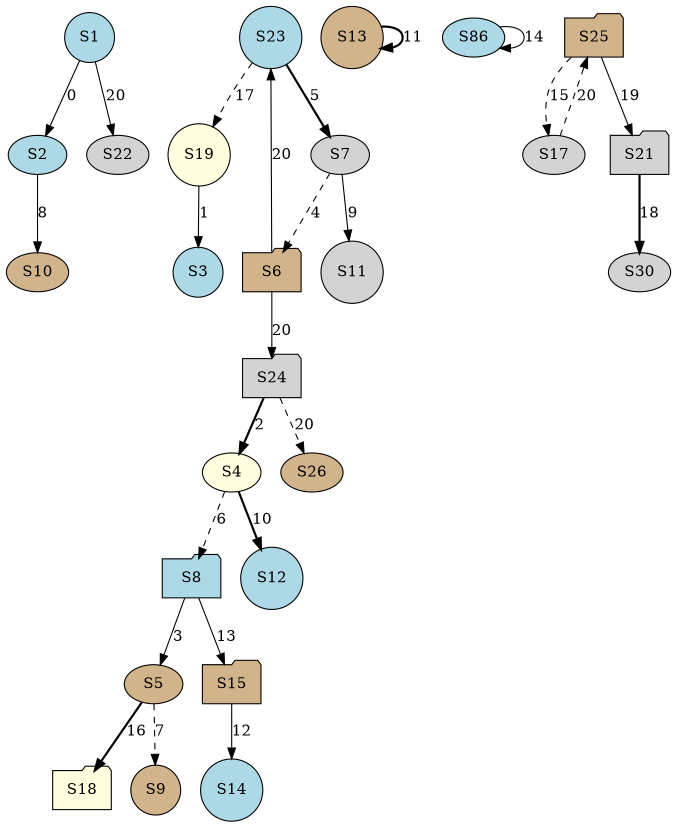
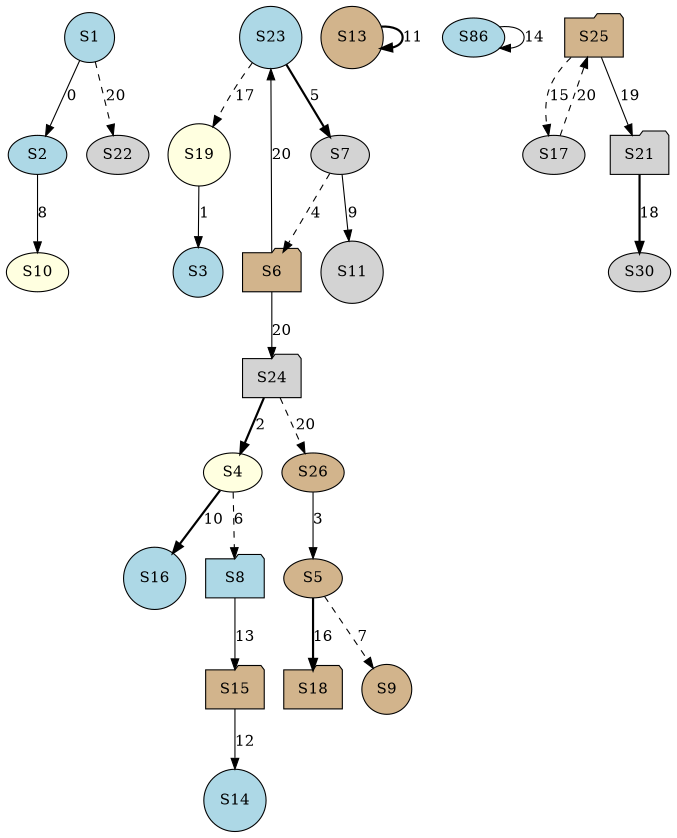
(103, 93) -> (103, 93)
(38, 272) -> (38, 272)
(272, 578) -> (155, 578)
(174, 626) -> (313, 520)
(82, 790) -> (313, 689)
